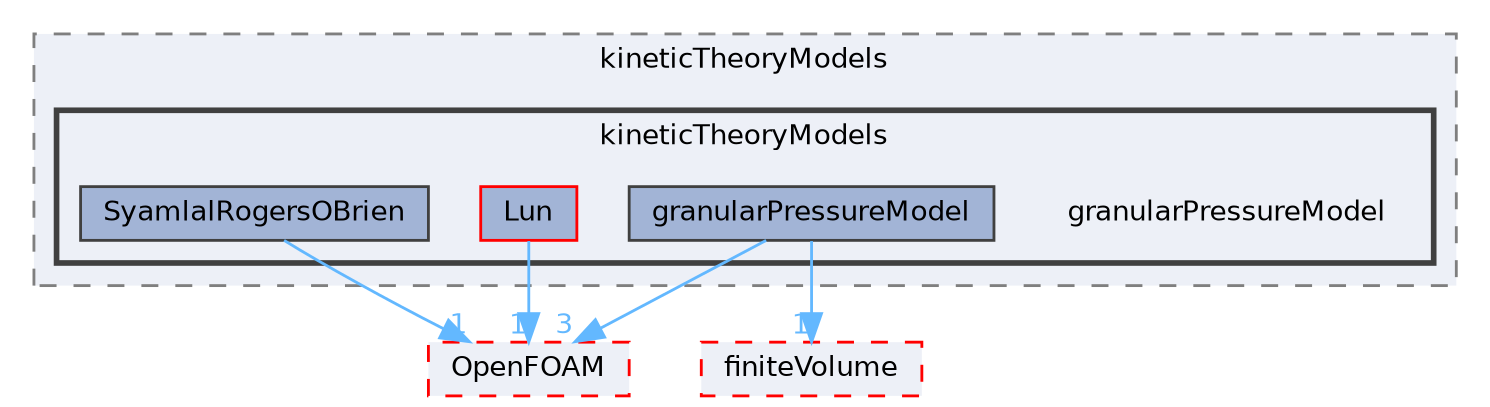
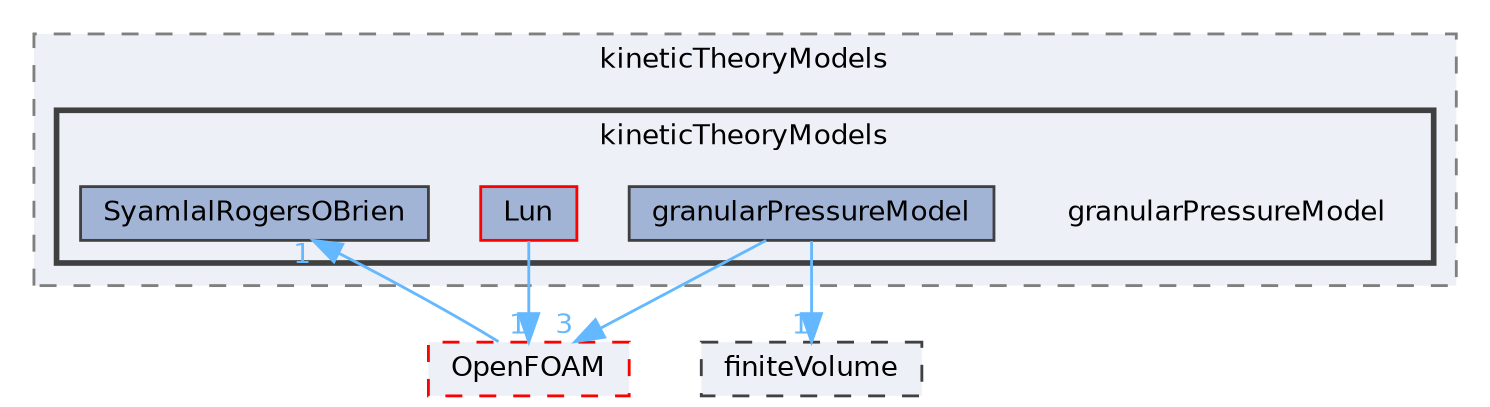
(395, 304) -> (431, 303)
(812, 369) -> (812, 369)
